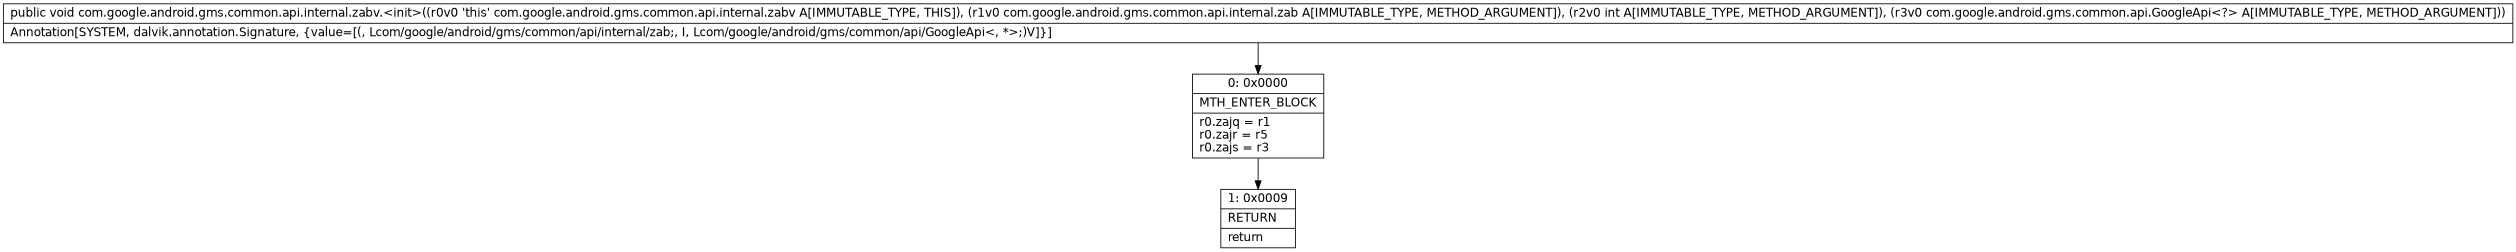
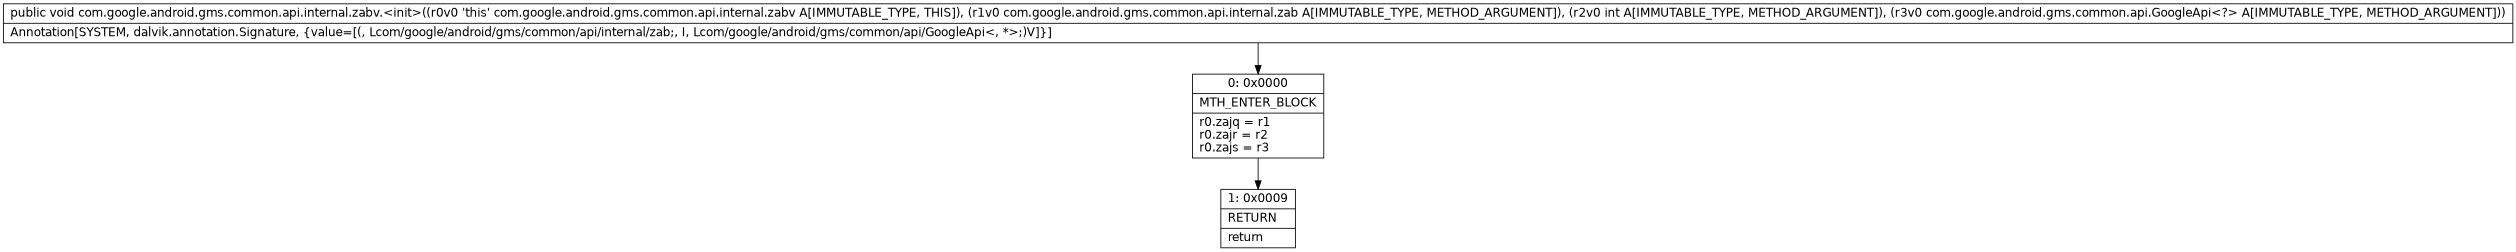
(1234, 135) -> (1234, 135)
